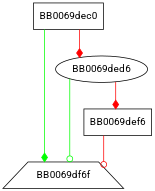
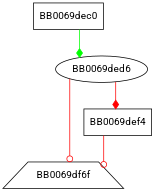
(80, 39) -> (80, 39)
(45, 91) -> none
(70, 117) -> (70, 117)
(118, 122) -> (118, 122)
